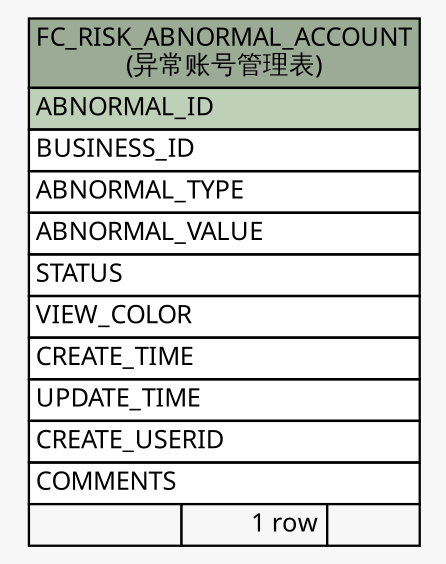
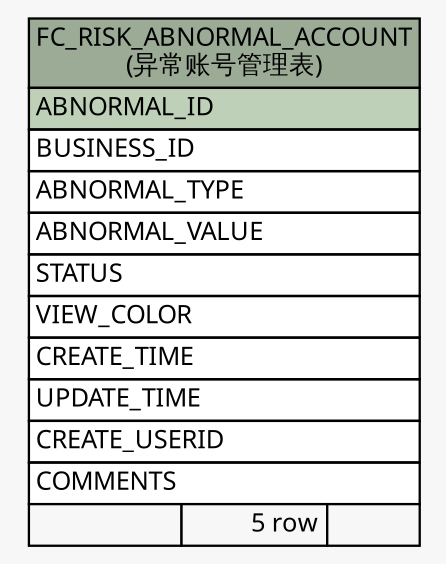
(286, 524) -> (286, 524)
